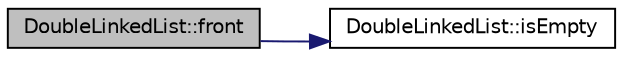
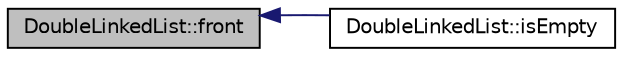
(285, 41) -> (305, 15)
